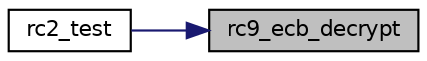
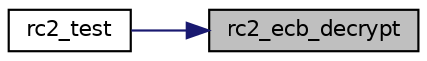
(314, 31) -> (314, 31)
